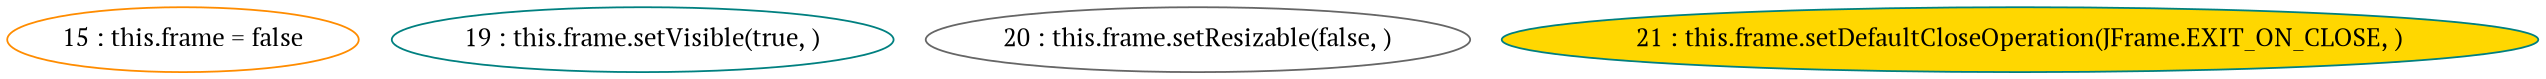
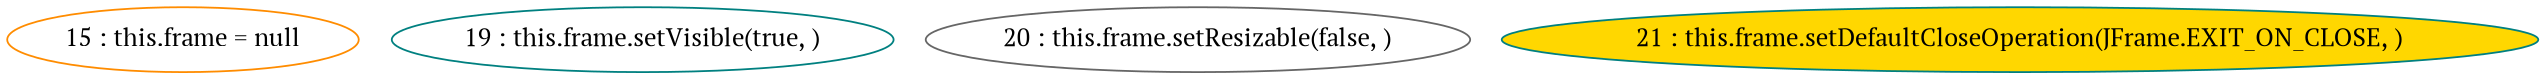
(183, 40) -> (183, 40)
